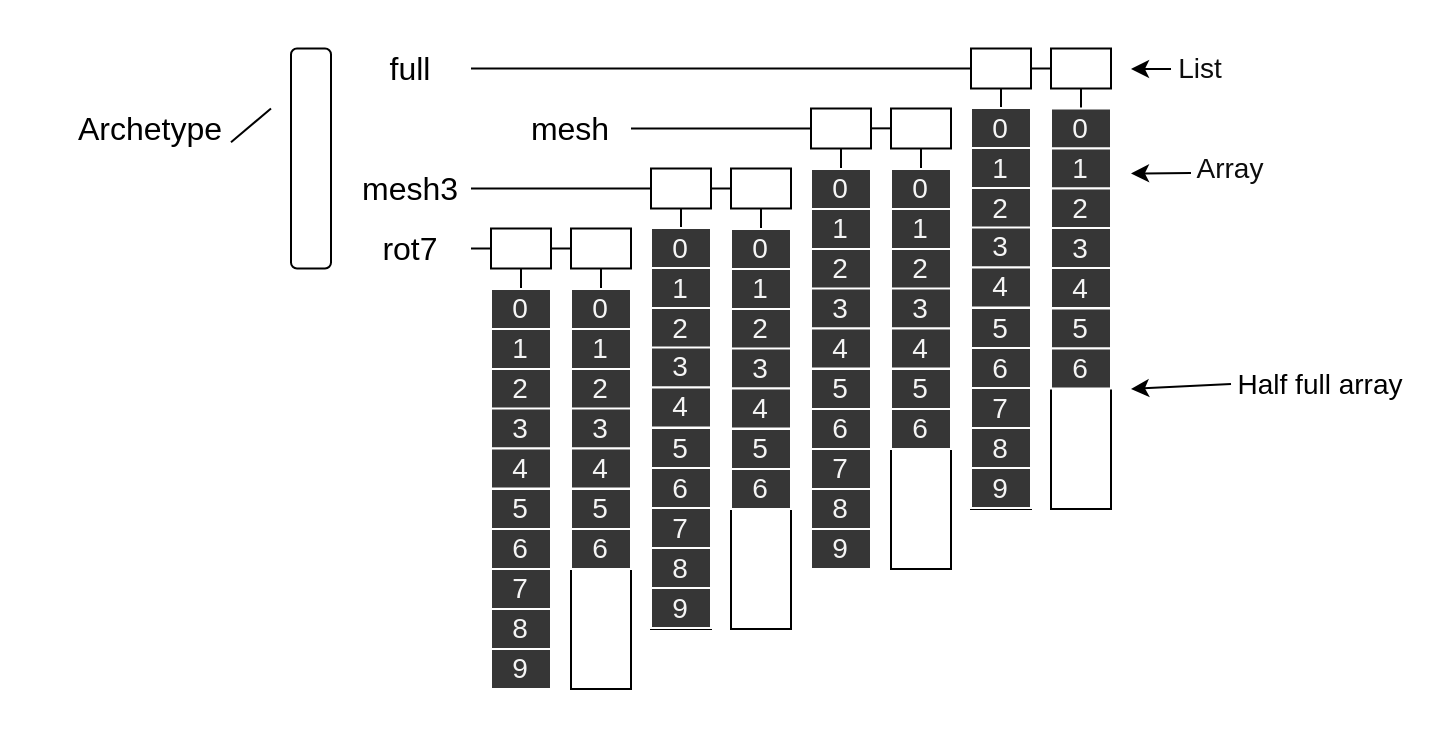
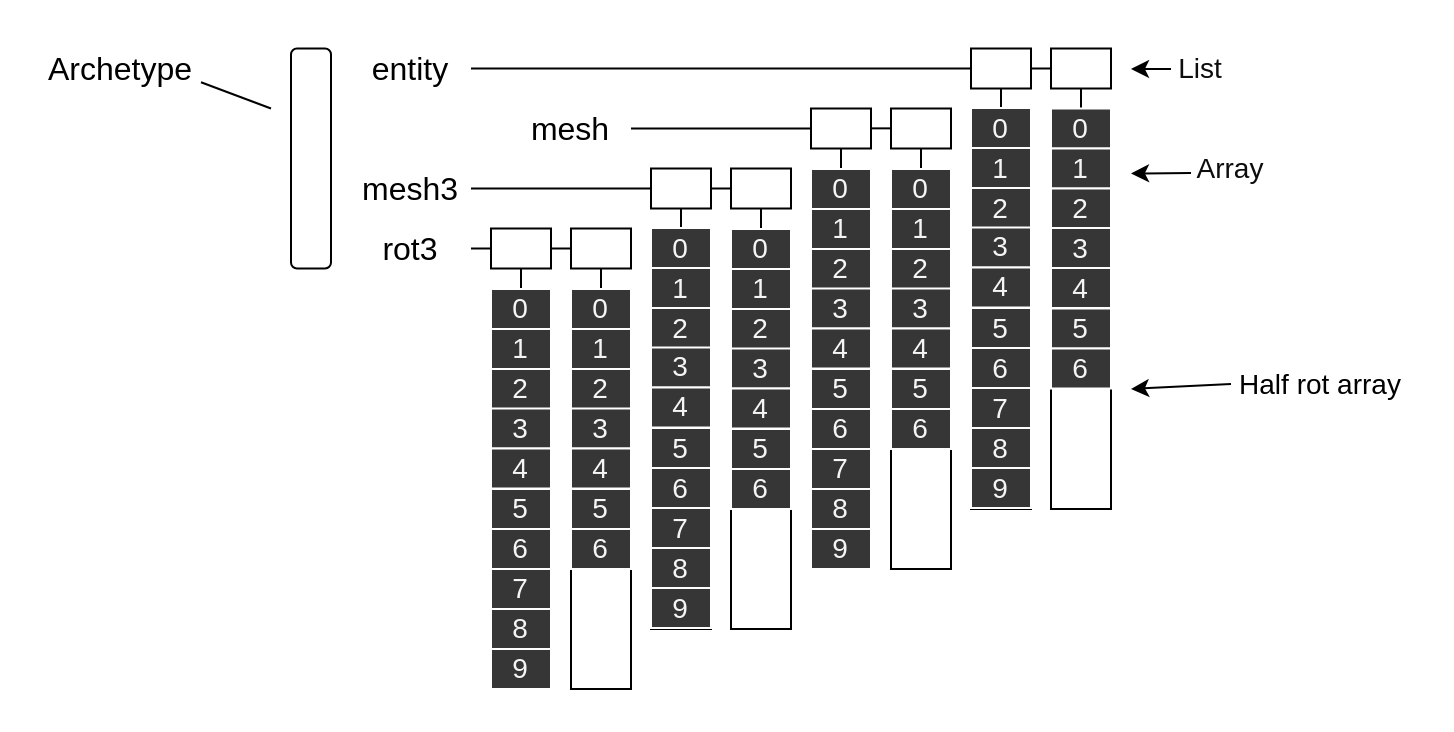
(411, 69) -> (411, 69)
(151, 129) -> (121, 69)
(411, 249) -> (411, 249)
(1321, 385) -> (1321, 385)
